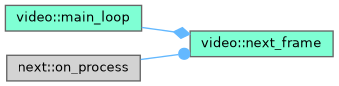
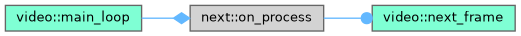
(158, 30) -> (157, 18)
